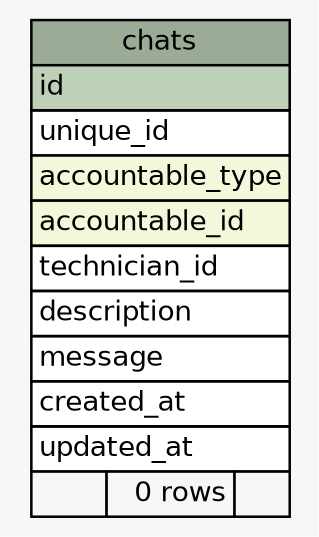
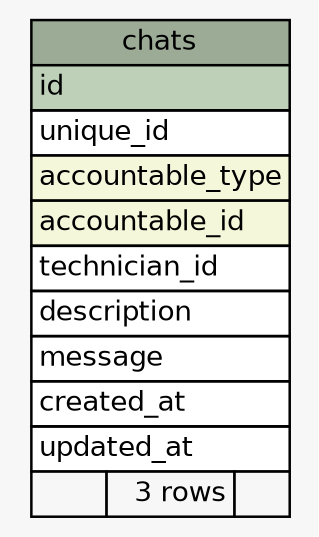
(181, 493) -> (181, 493)
